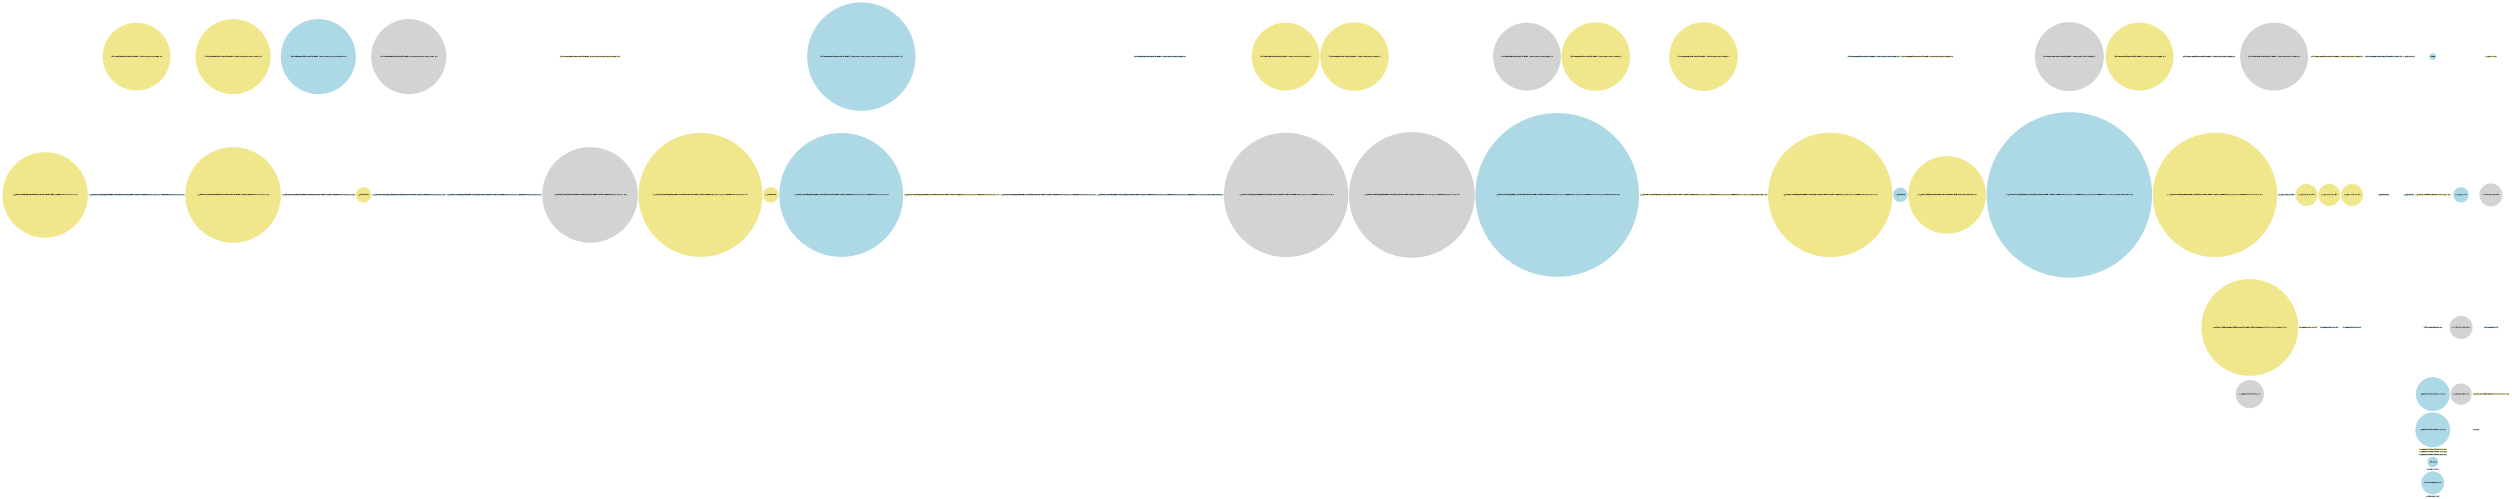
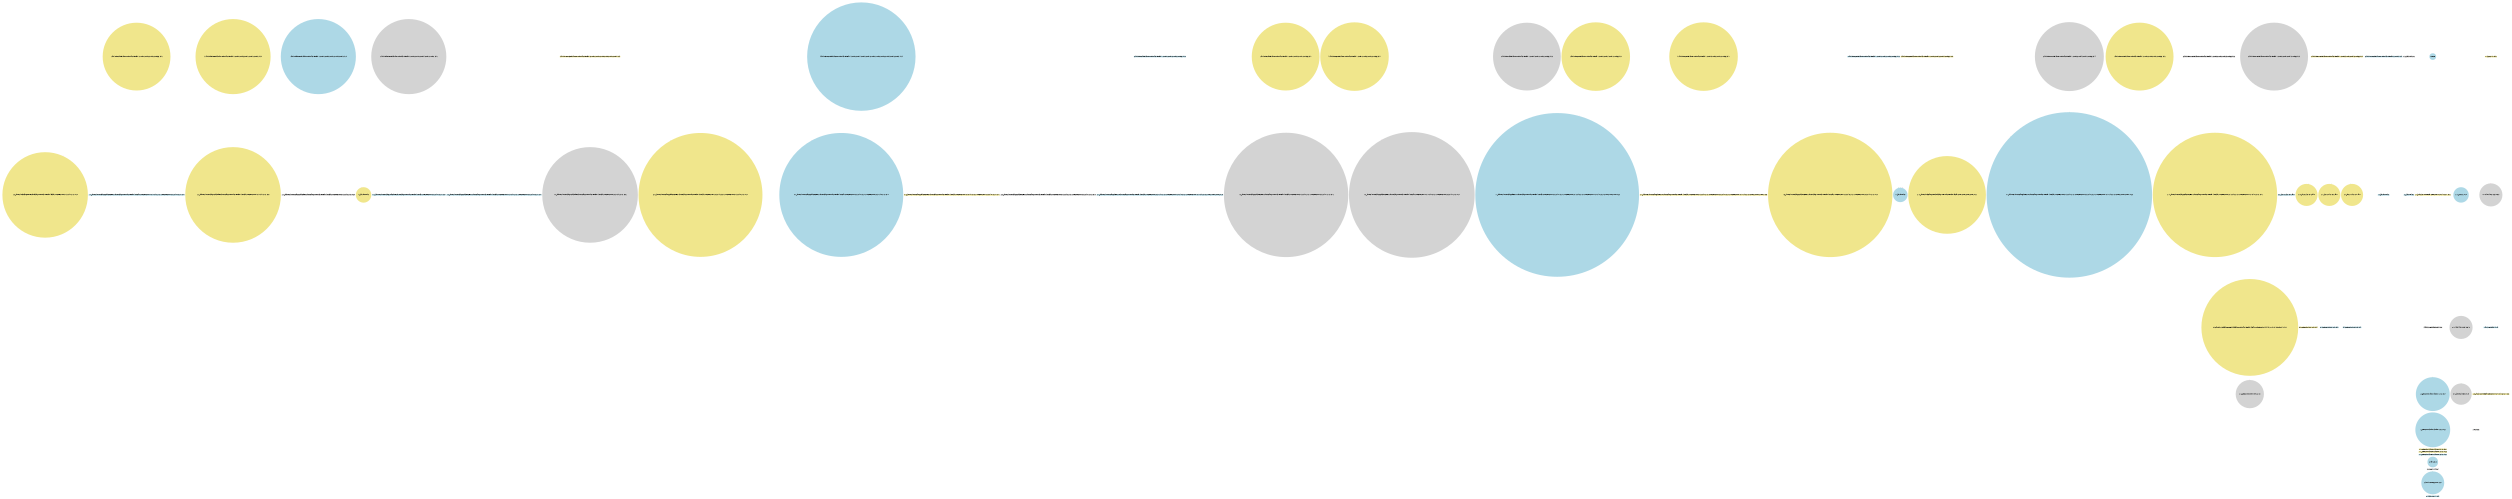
(771, 195) -> none
